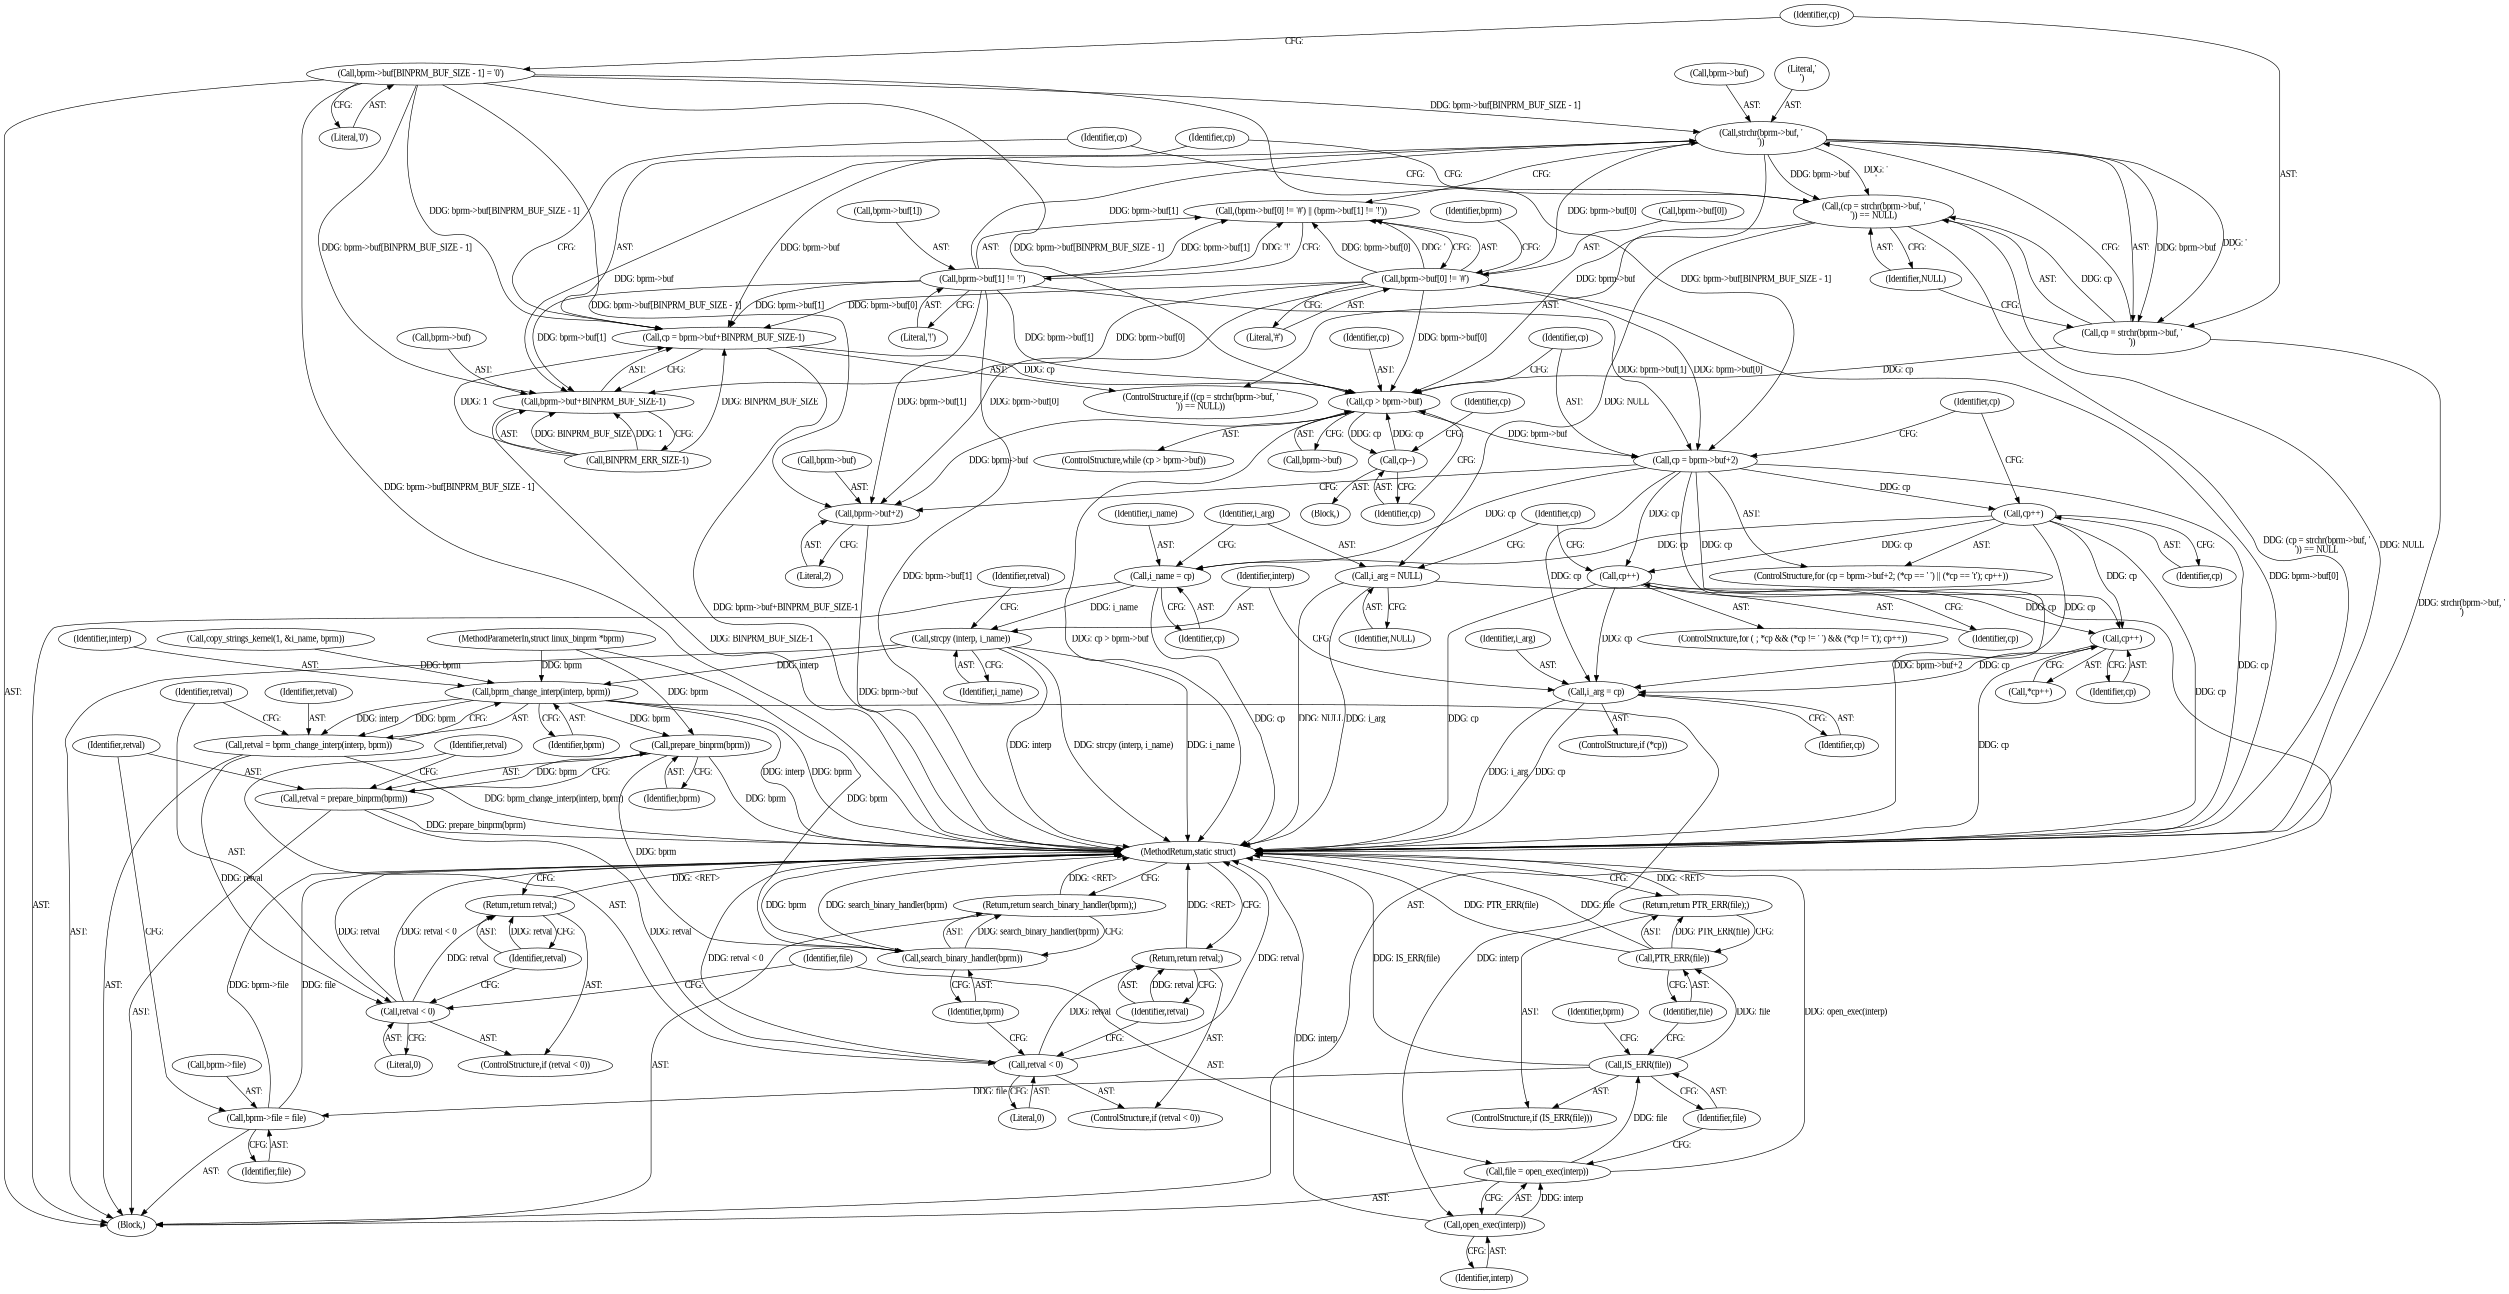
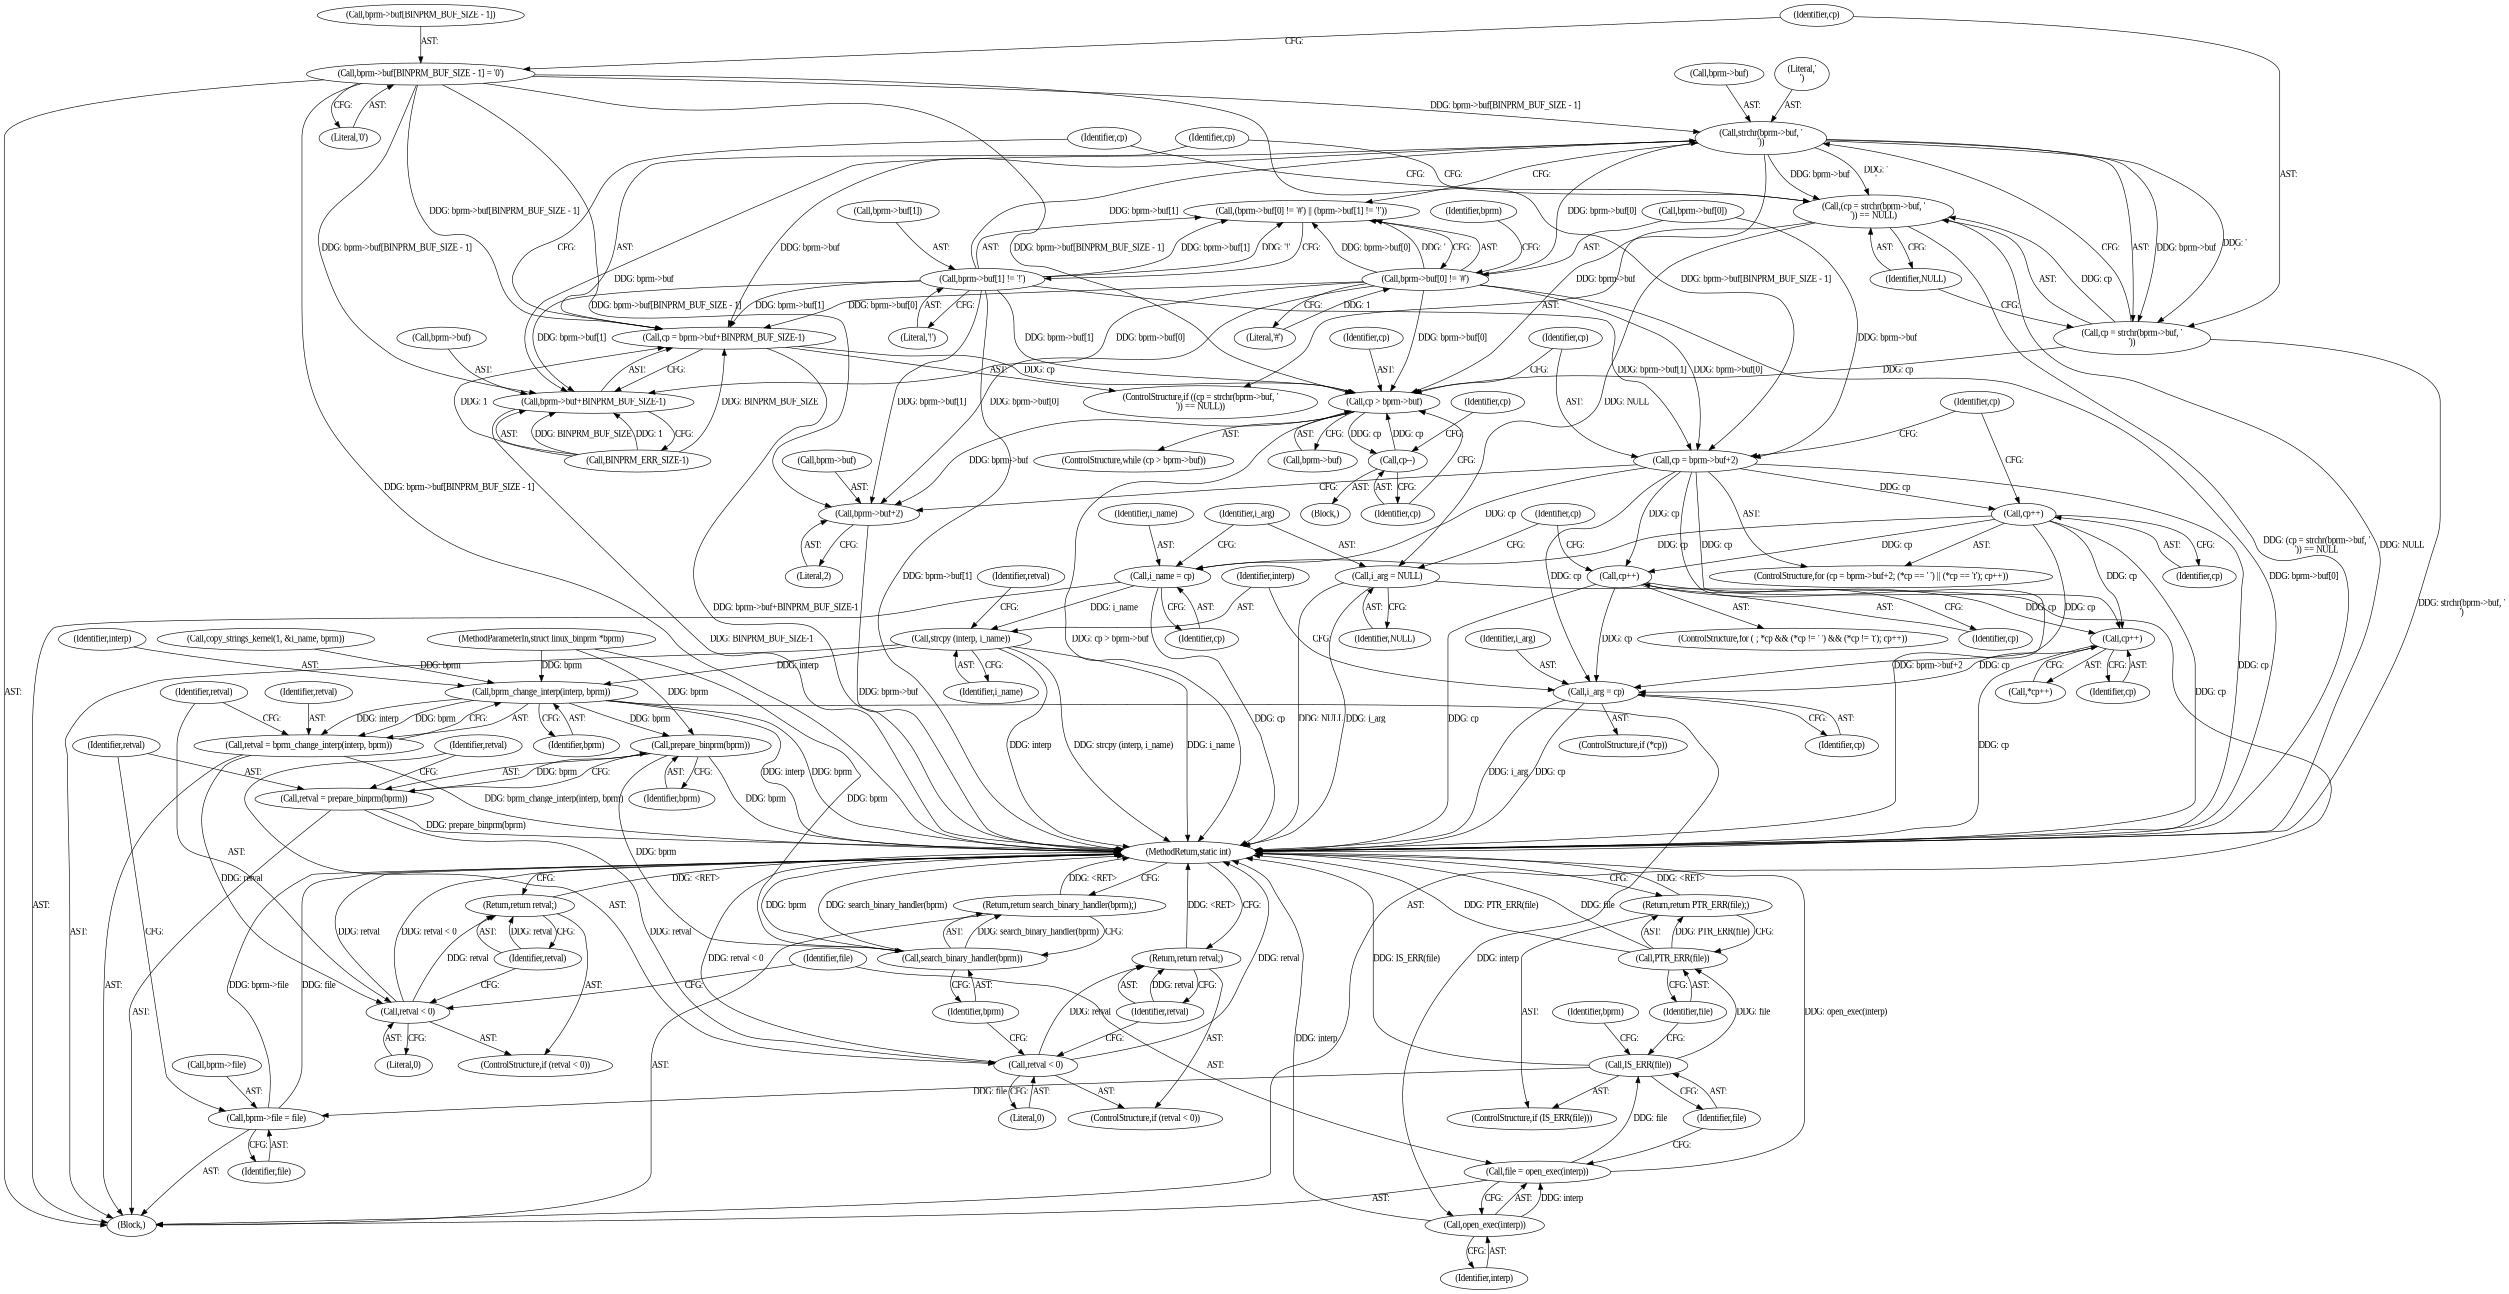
none -> (421, 15)
(1357, 306) -> (1357, 306)
(1522, 442) -> (1857, 327)
(1188, 852) -> (1188, 852)
